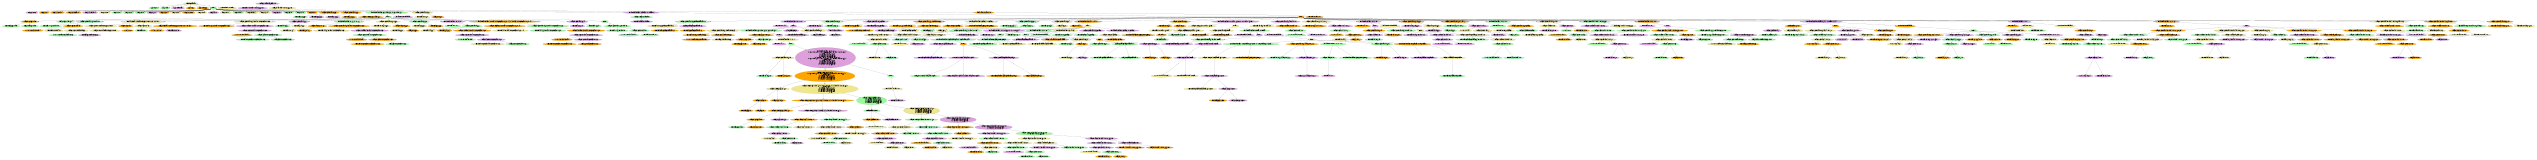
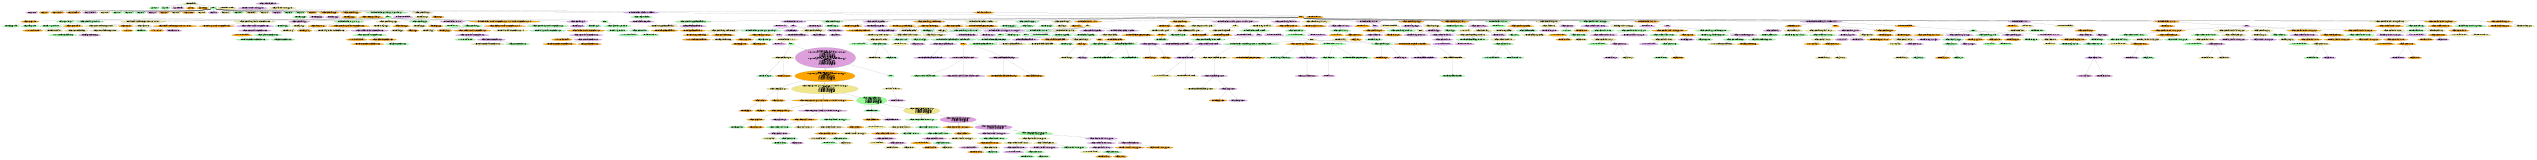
(642, 22) -> (642, 22)
(1016, 148) -> (1016, 148)
